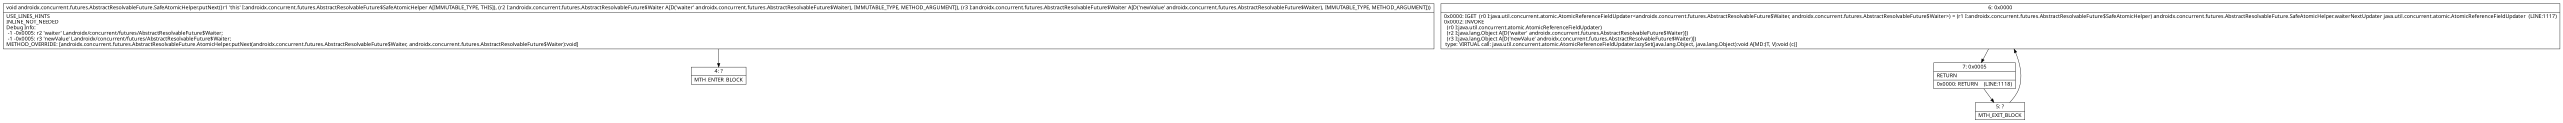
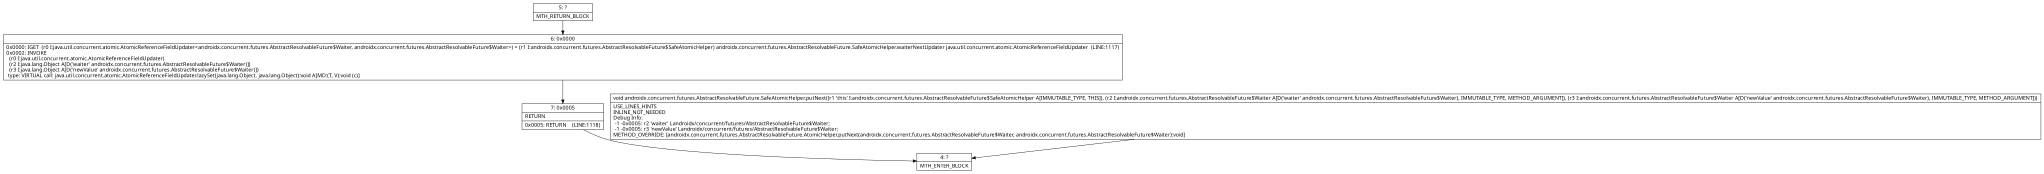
(1975, 84) -> (563, 125)
(1988, 94) -> (747, 155)
(2000, 115) -> (563, 16)
